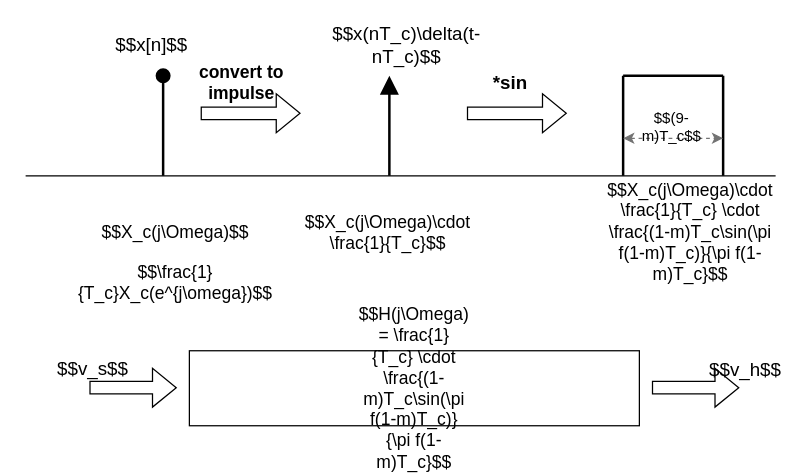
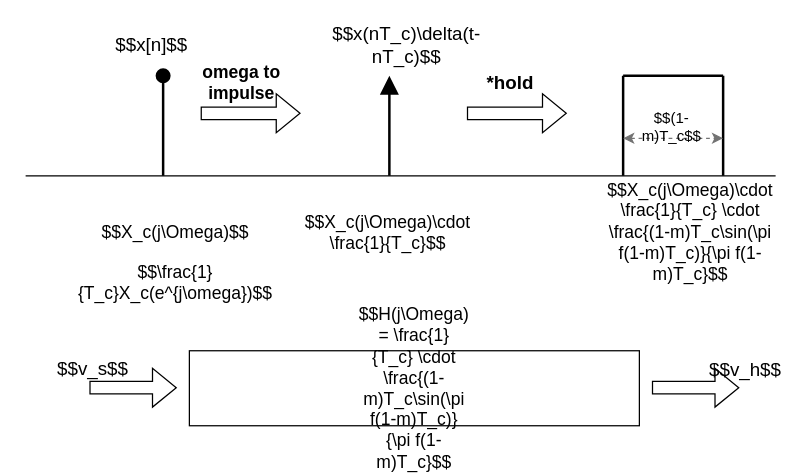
(242, 82) -> (242, 82)
(511, 82) -> (511, 82)
(672, 127) -> (672, 127)
